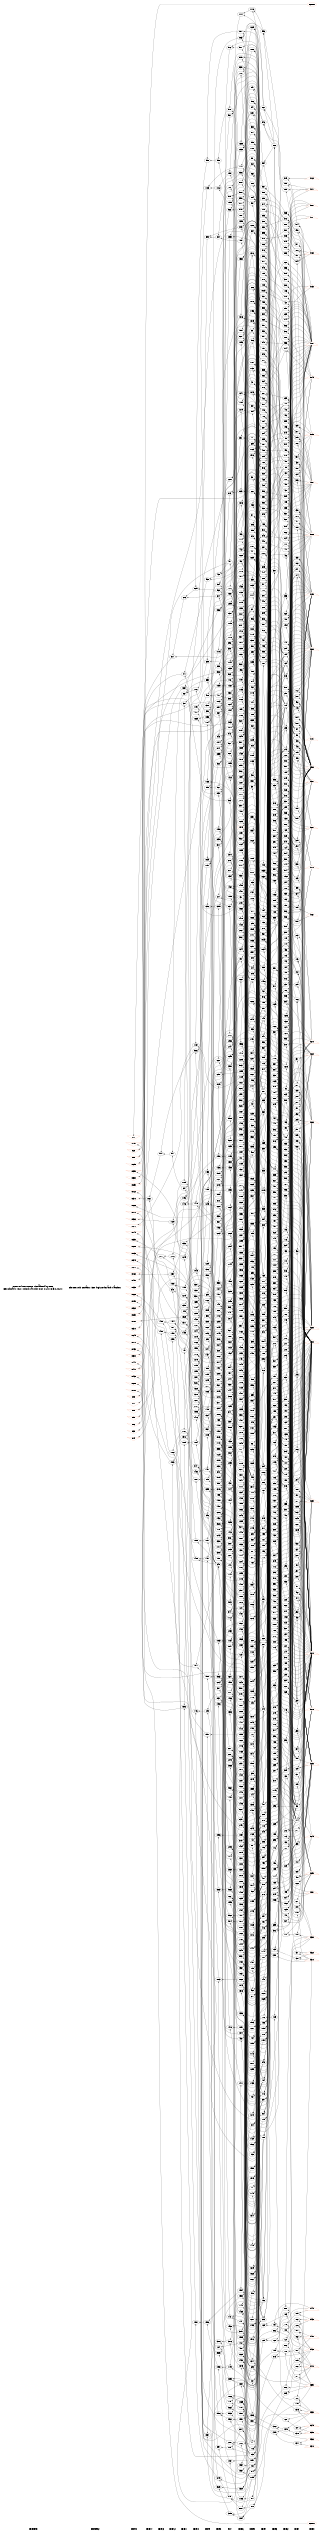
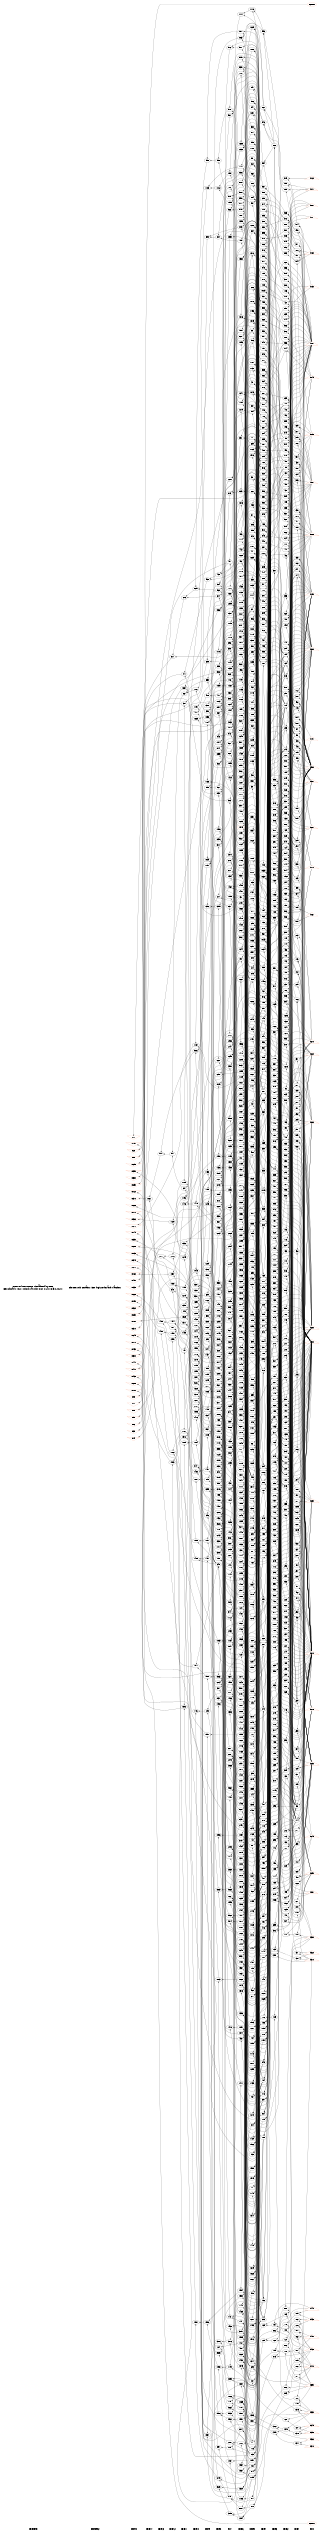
(312, 2529) -> (312, 2529)
